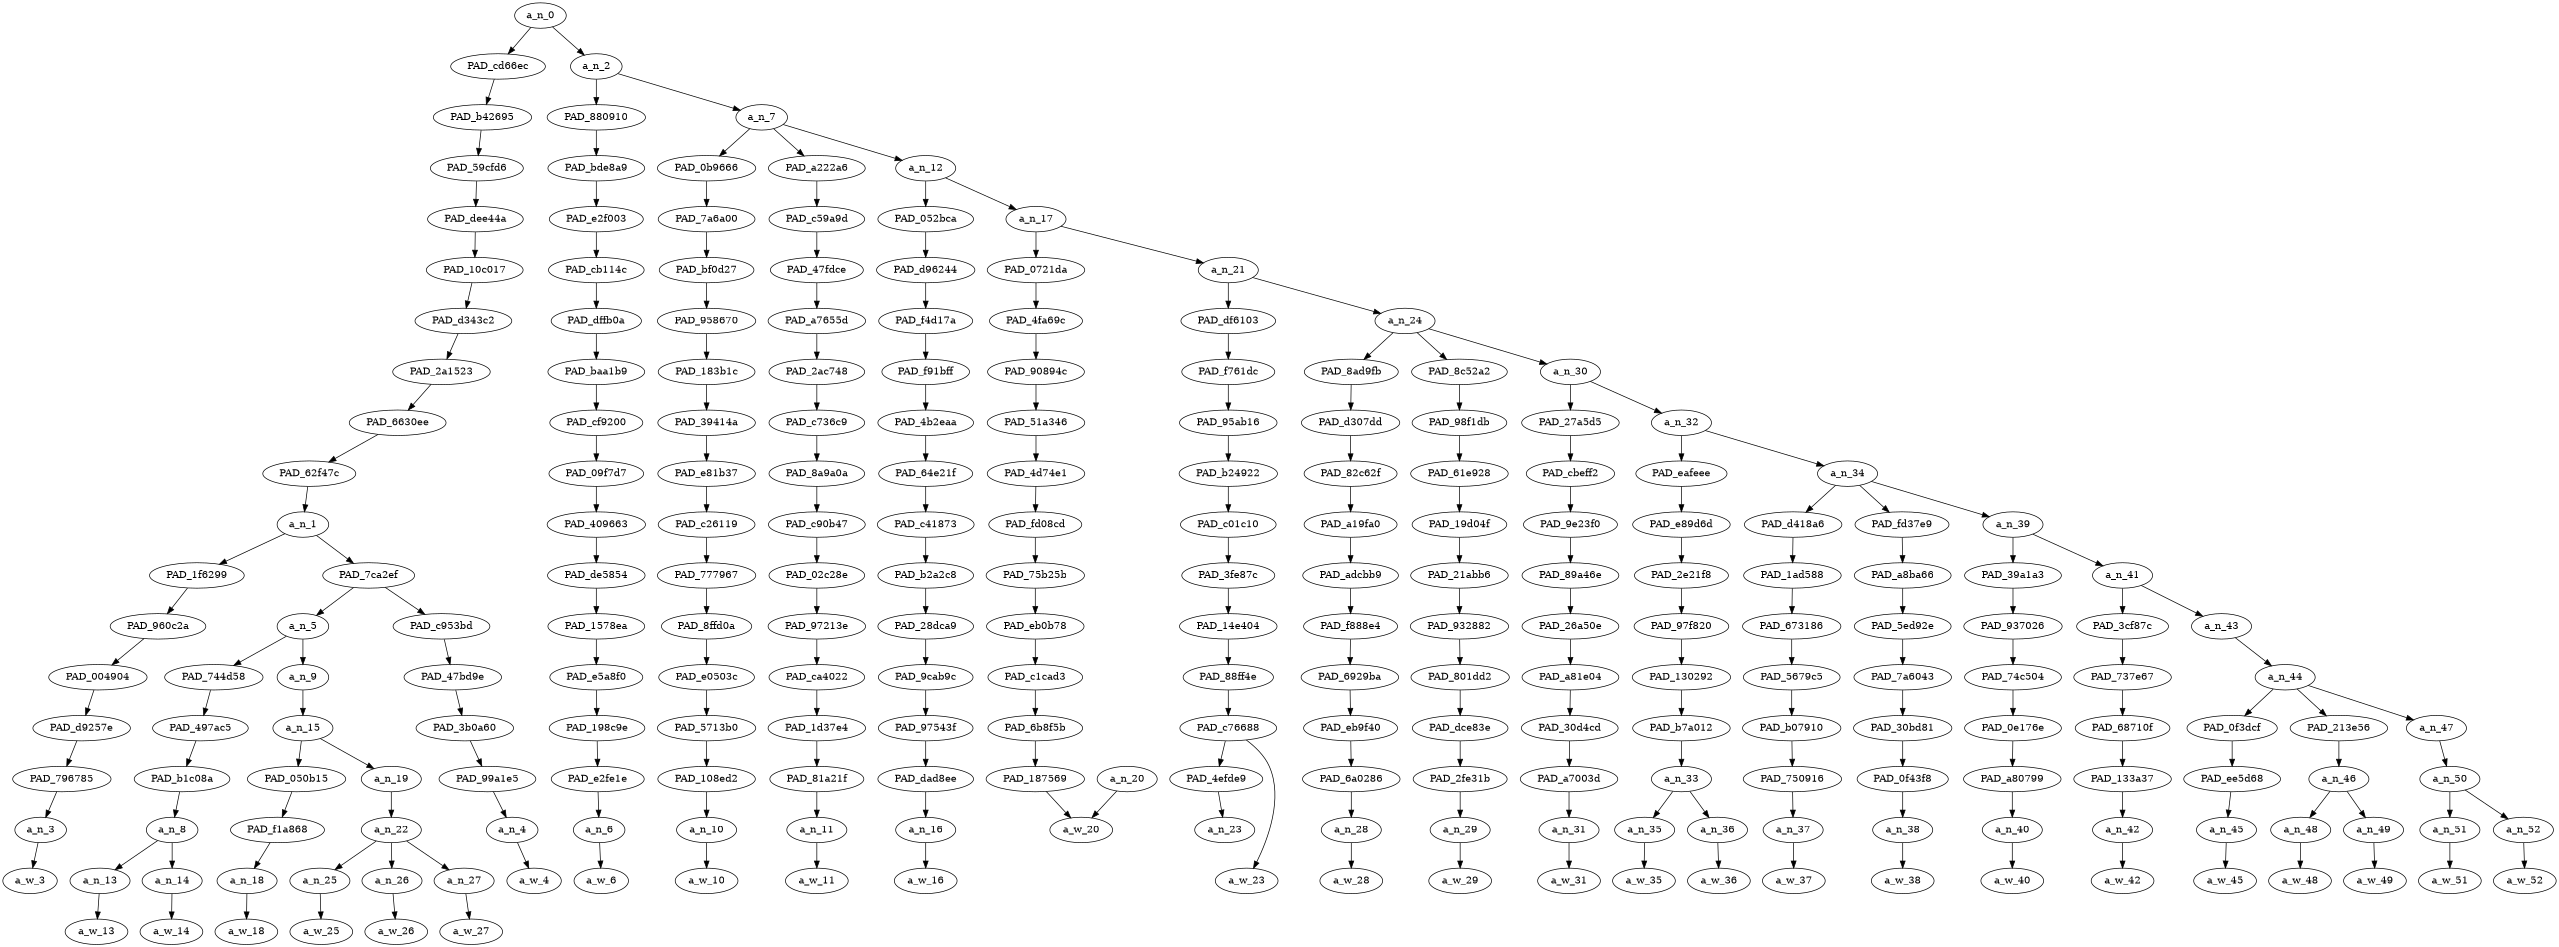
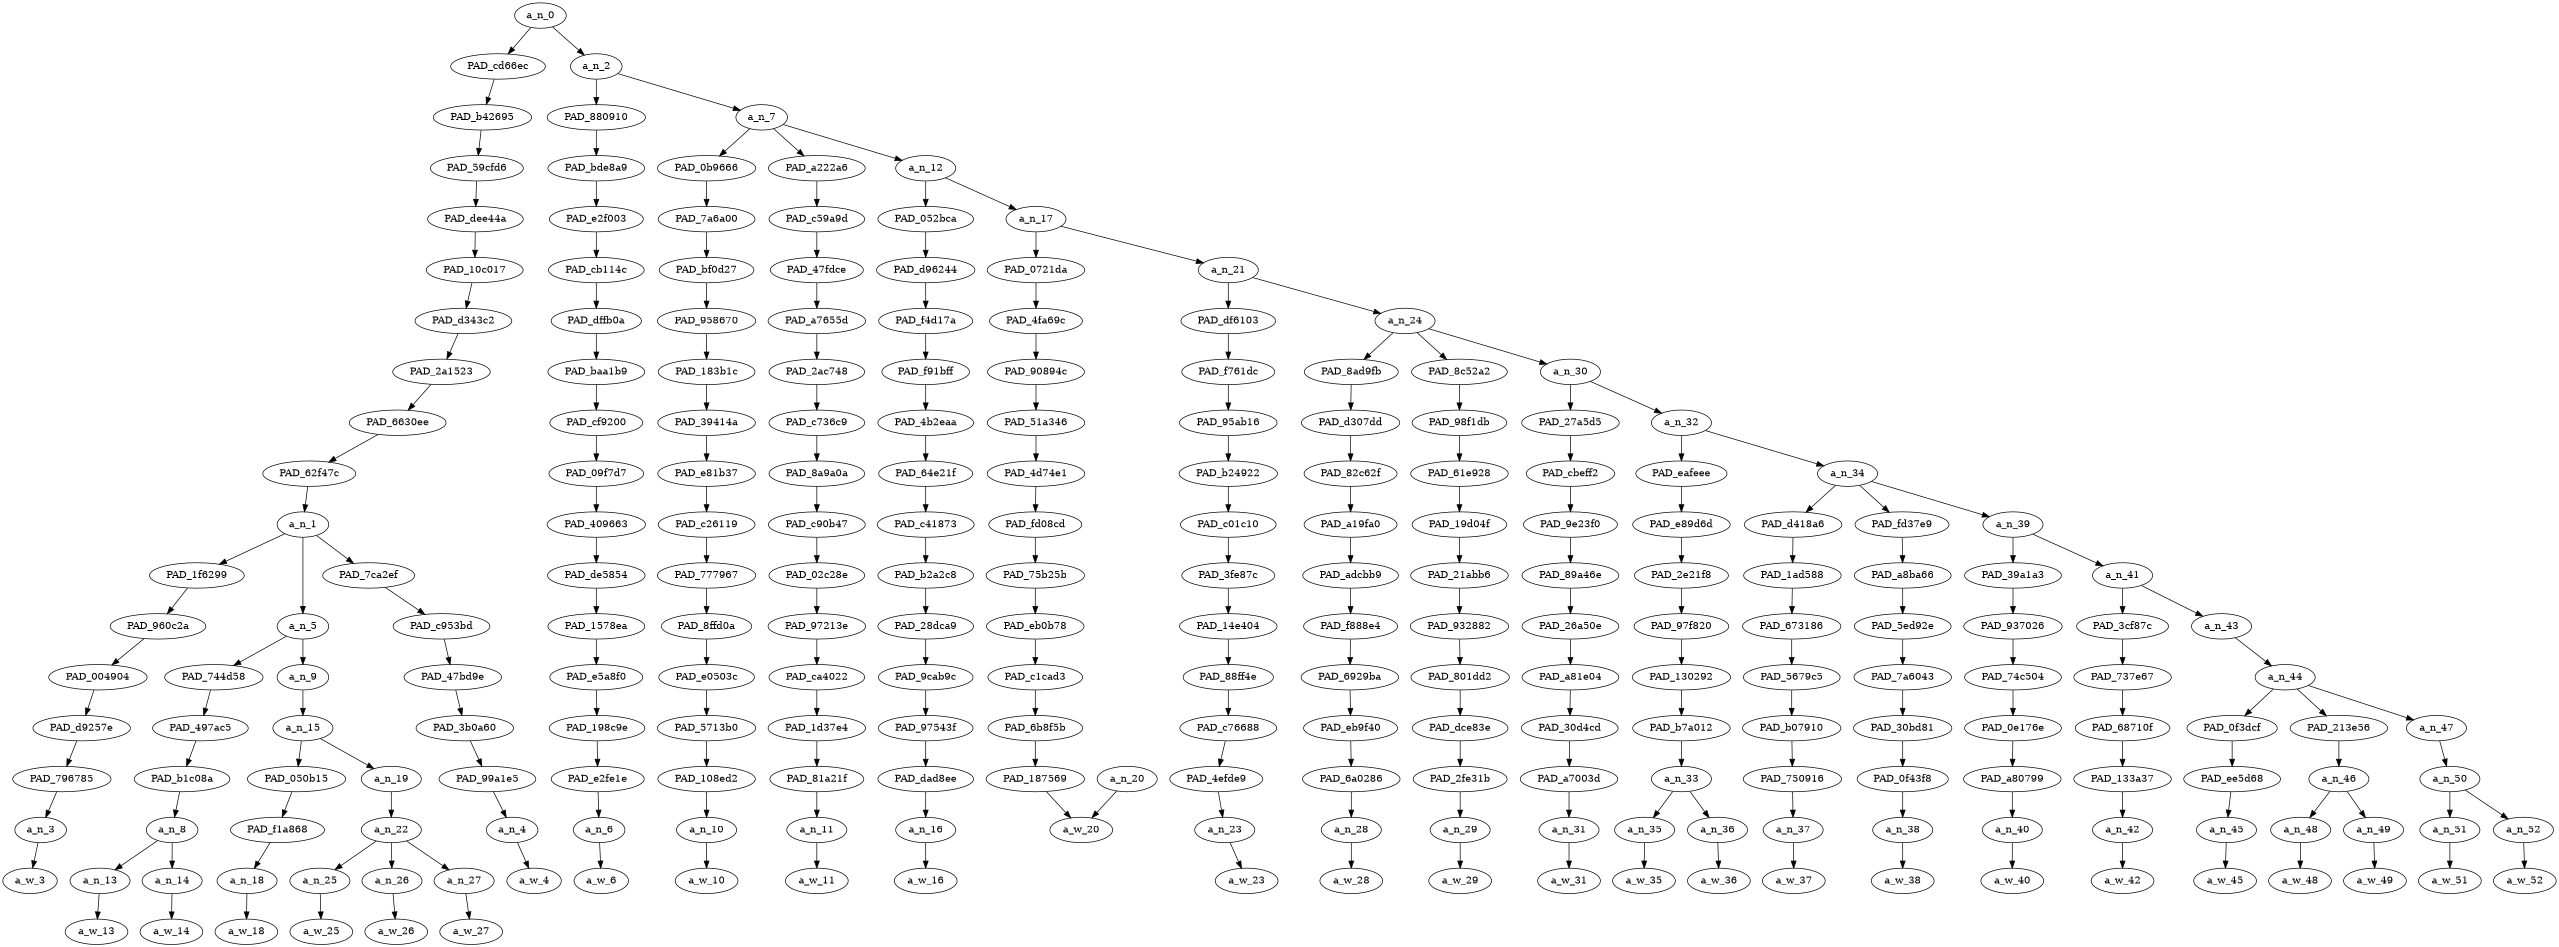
(338, 599) -> (303, 572)
(1275, 798) -> (1234, 852)
